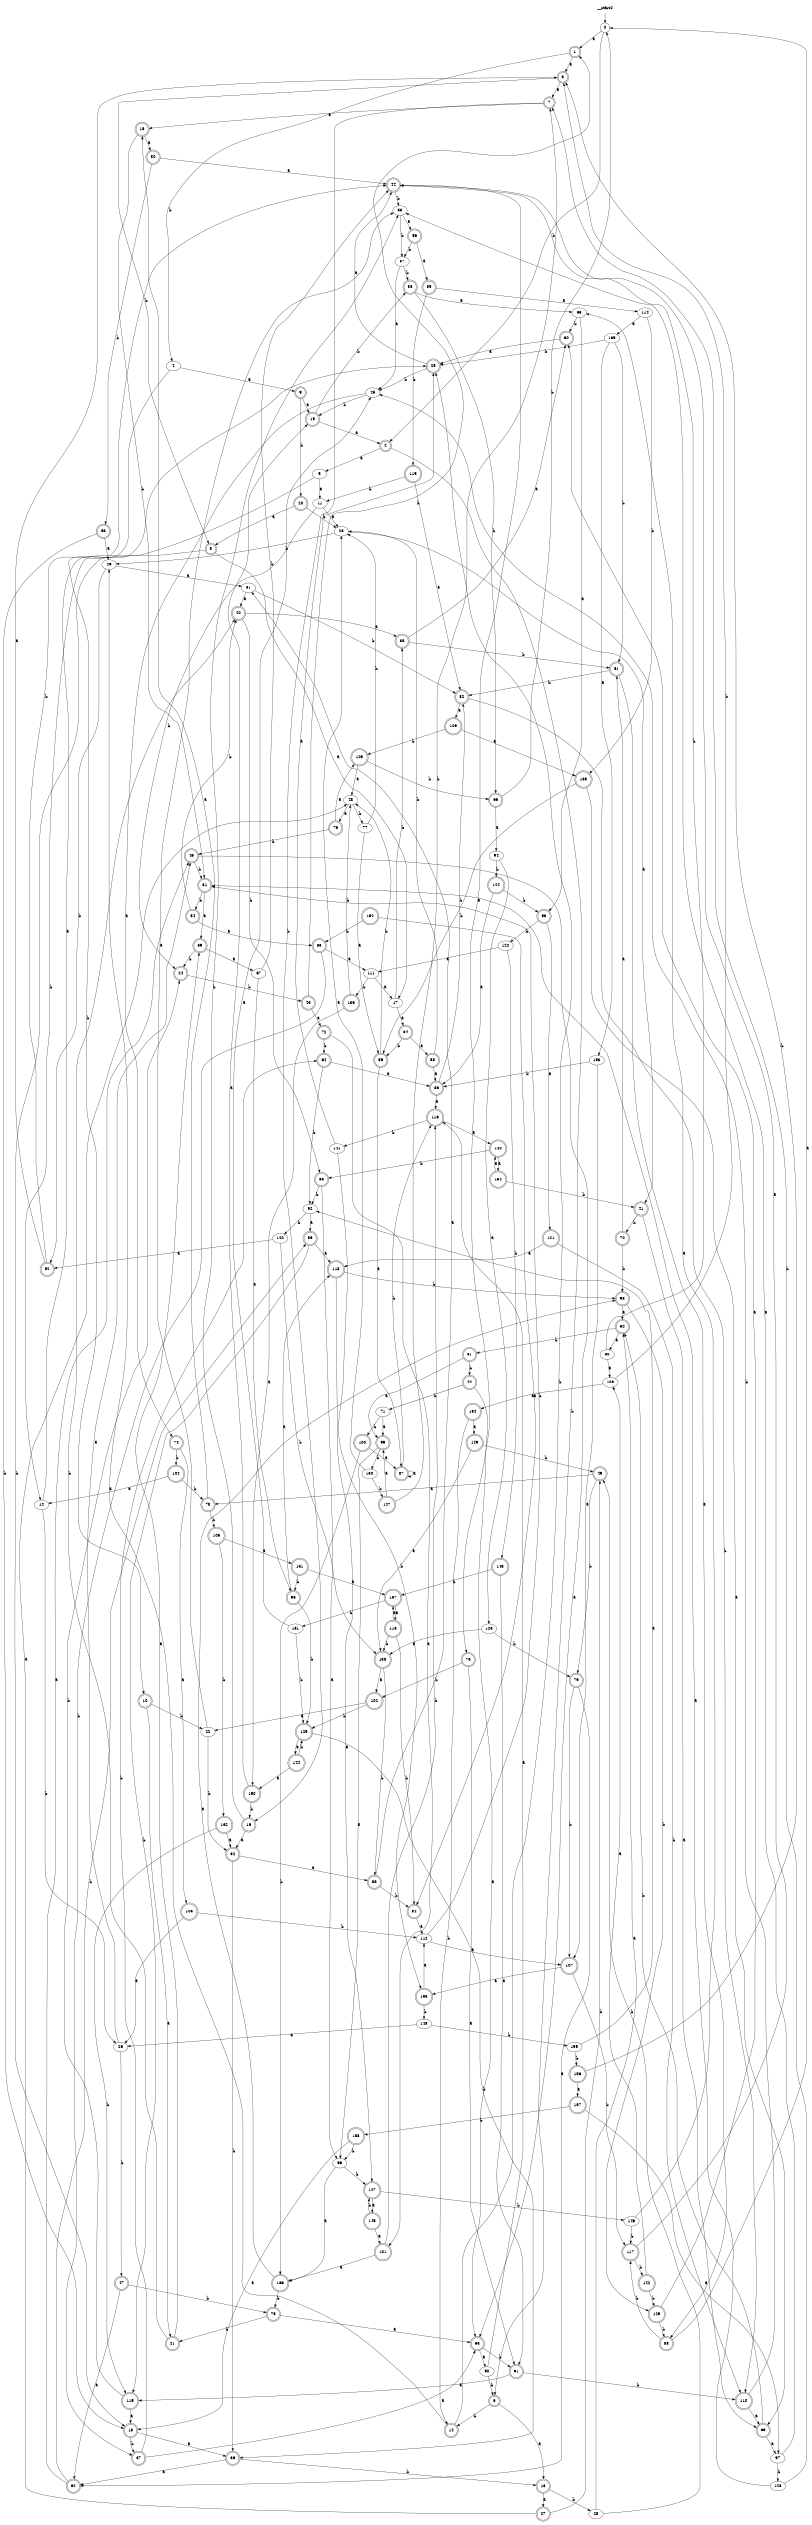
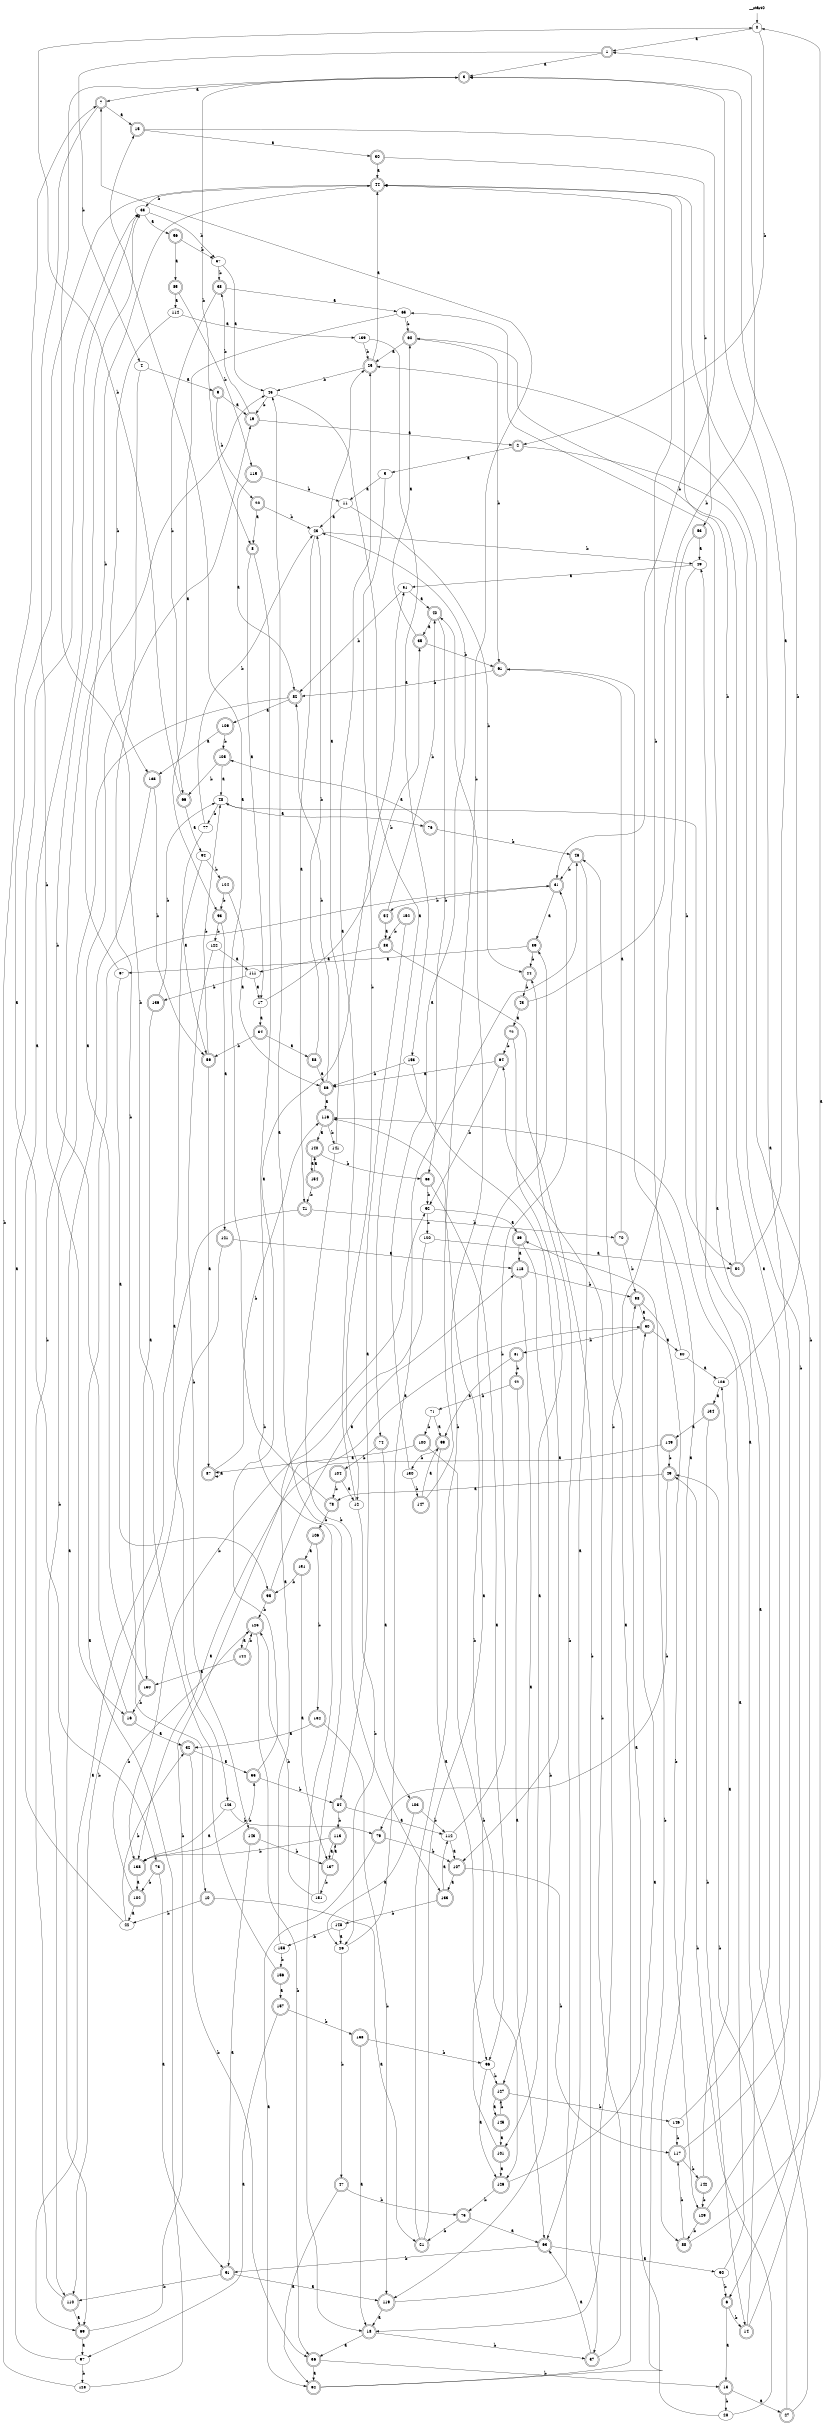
(622, 501) -> (498, 468)
(404, 1769) -> (339, 1819)
(280, 2283) -> (501, 2185)
